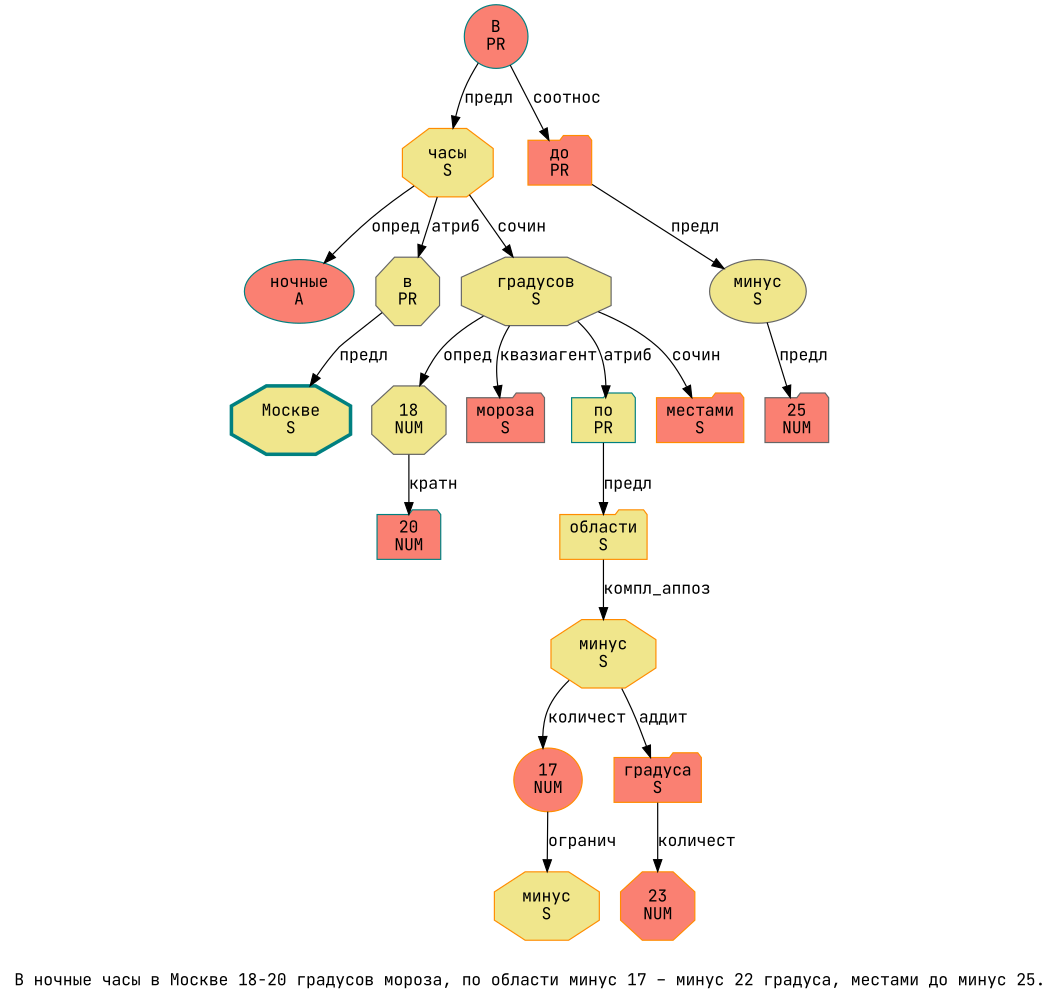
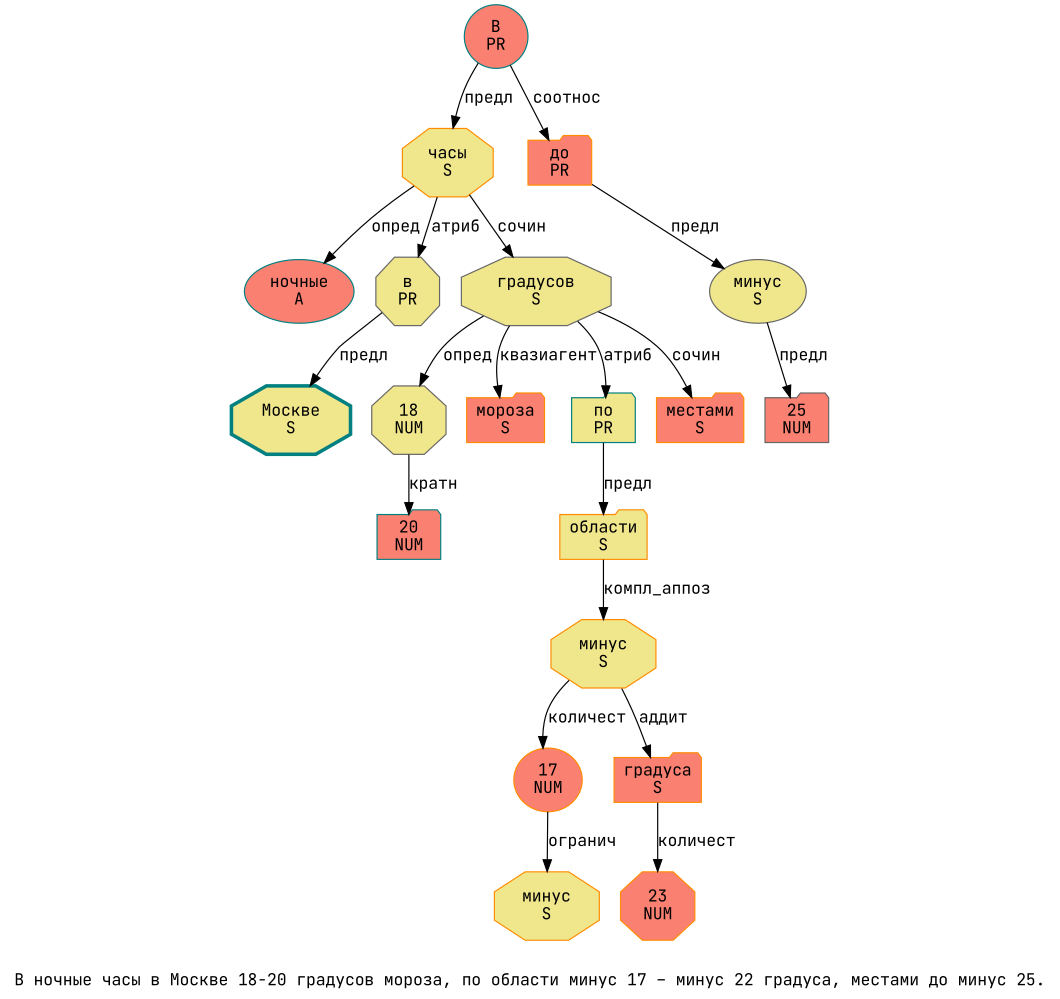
(506, 420) -> (506, 420)
